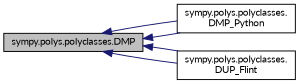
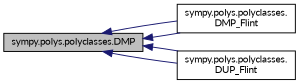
(236, 19) -> (236, 19)
